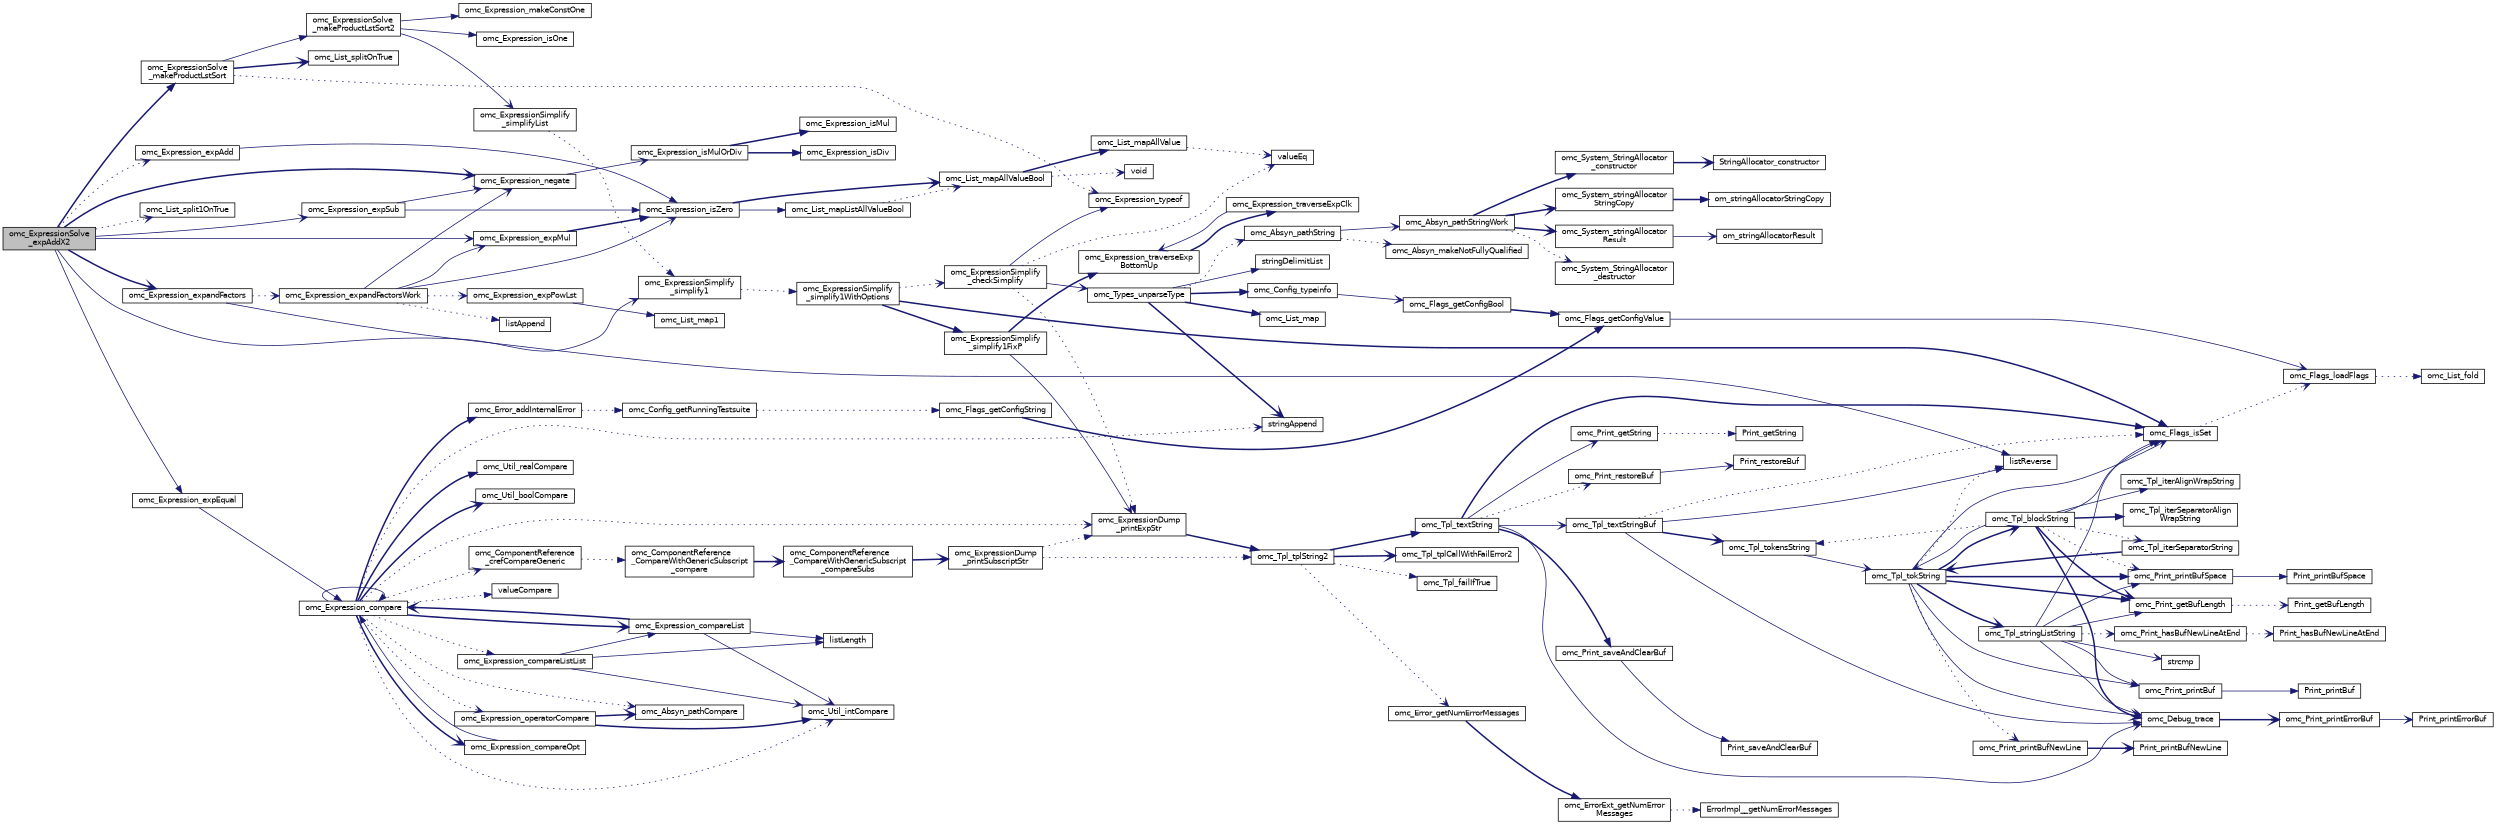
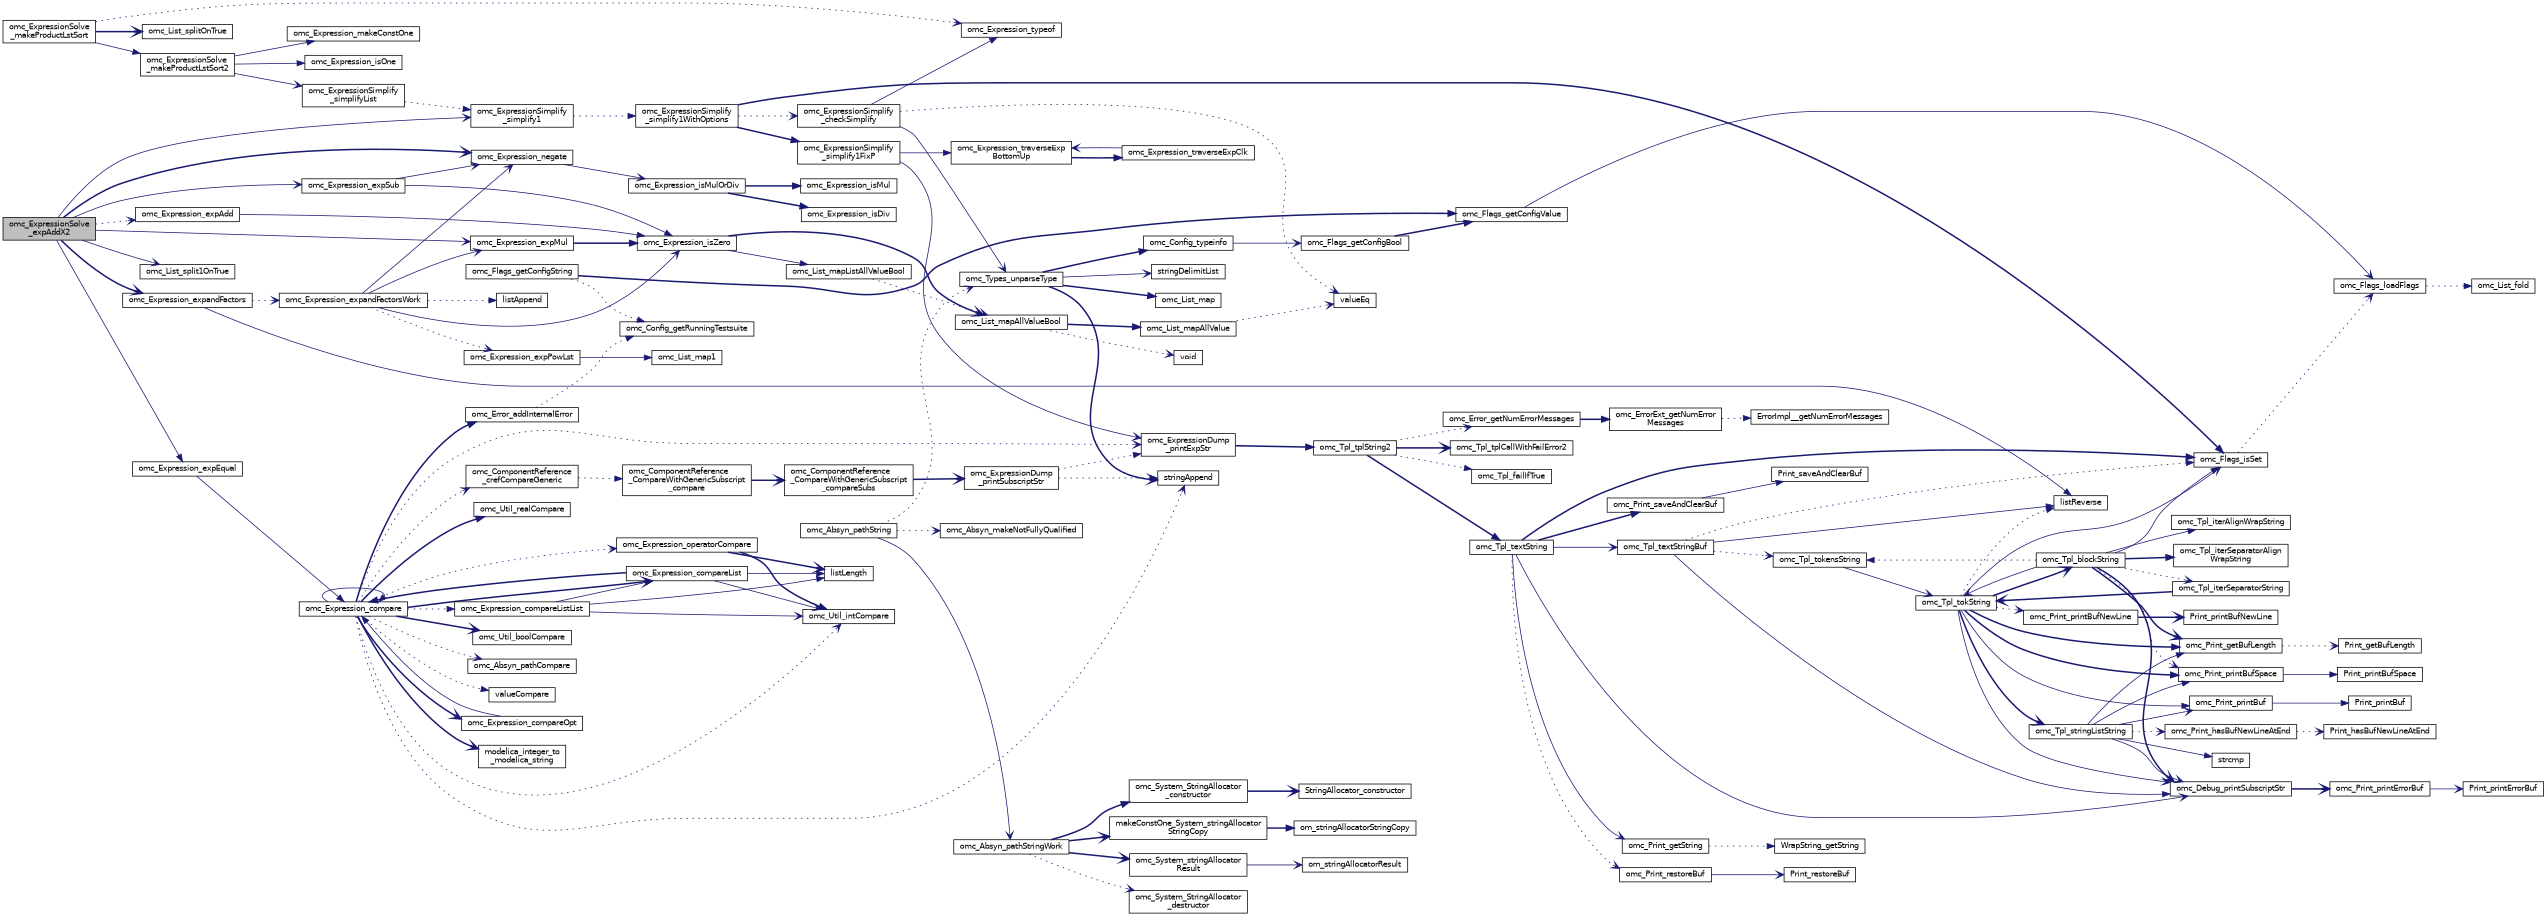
(109, 155) -> none
(1614, 199) -> (1188, 828)
(120, 224) -> (117, 252)
(1212, 266) -> (927, 408)
(1212, 279) -> (1103, 275)
(1047, 301) -> (922, 153)
(1088, 388) -> none
(844, 410) -> (604, 300)
(1769, 434) -> (1820, 846)
(2091, 524) -> none
(1689, 536) -> (1740, 553)
(1143, 557) -> (1104, 478)
(523, 612) -> (501, 583)
(2111, 649) -> (2162, 747)
(611, 715) -> (772, 560)
(2180, 720) -> (2231, 789)
none -> (522, 757)
